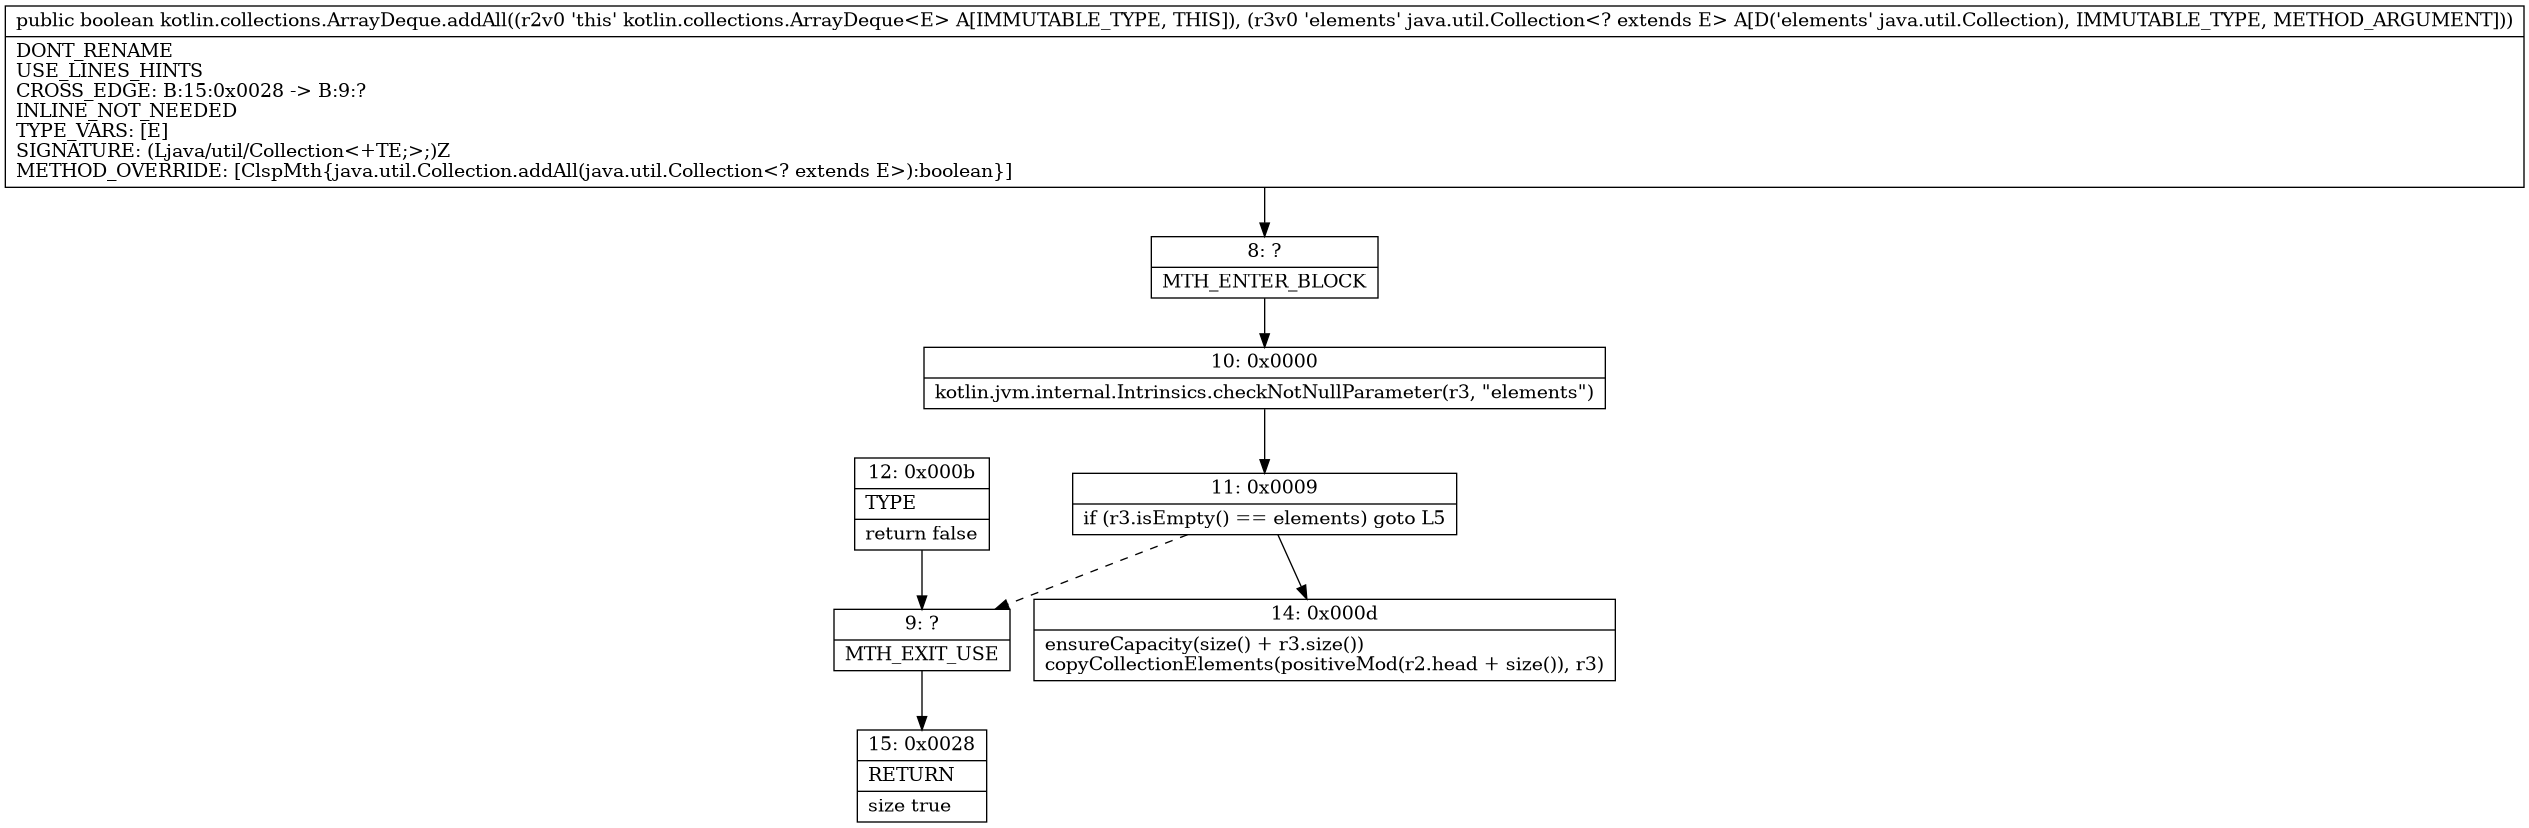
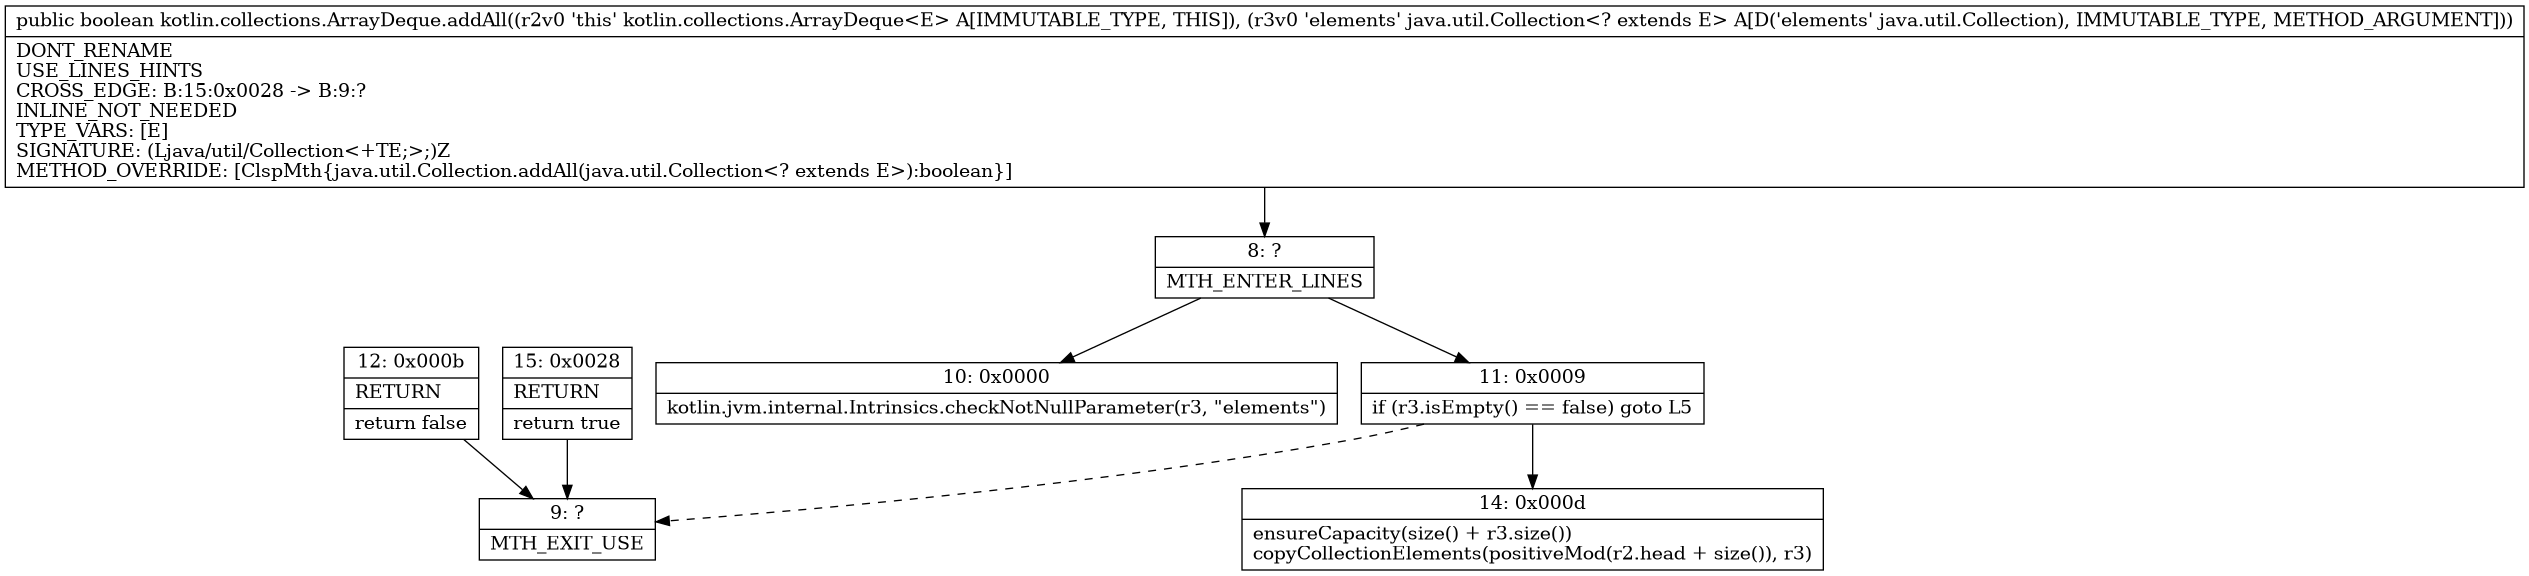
(1265, 282) -> (1265, 282)
(1265, 434) -> (1393, 328)
(891, 503) -> (398, 393)
(1265, 519) -> (1533, 408)
(922, 694) -> (567, 462)
(910, 806) -> (567, 423)
